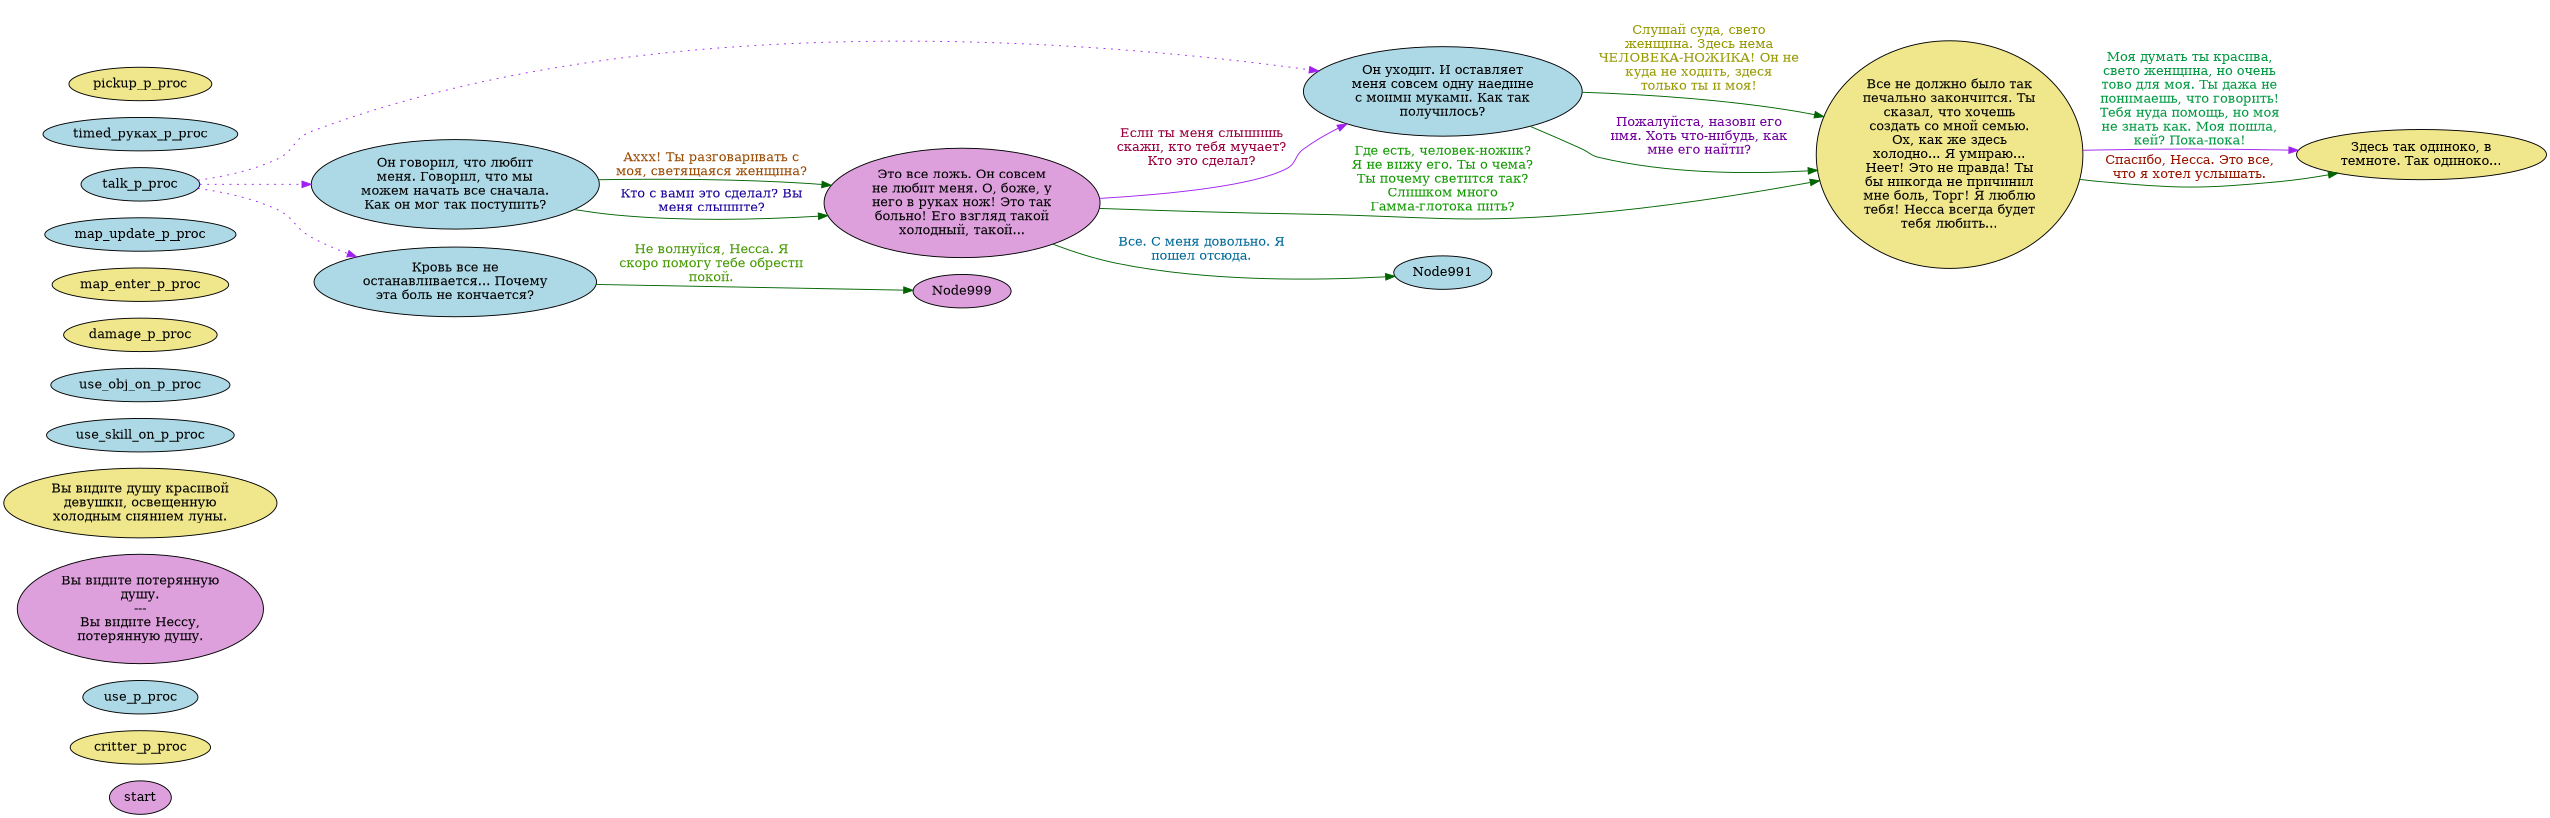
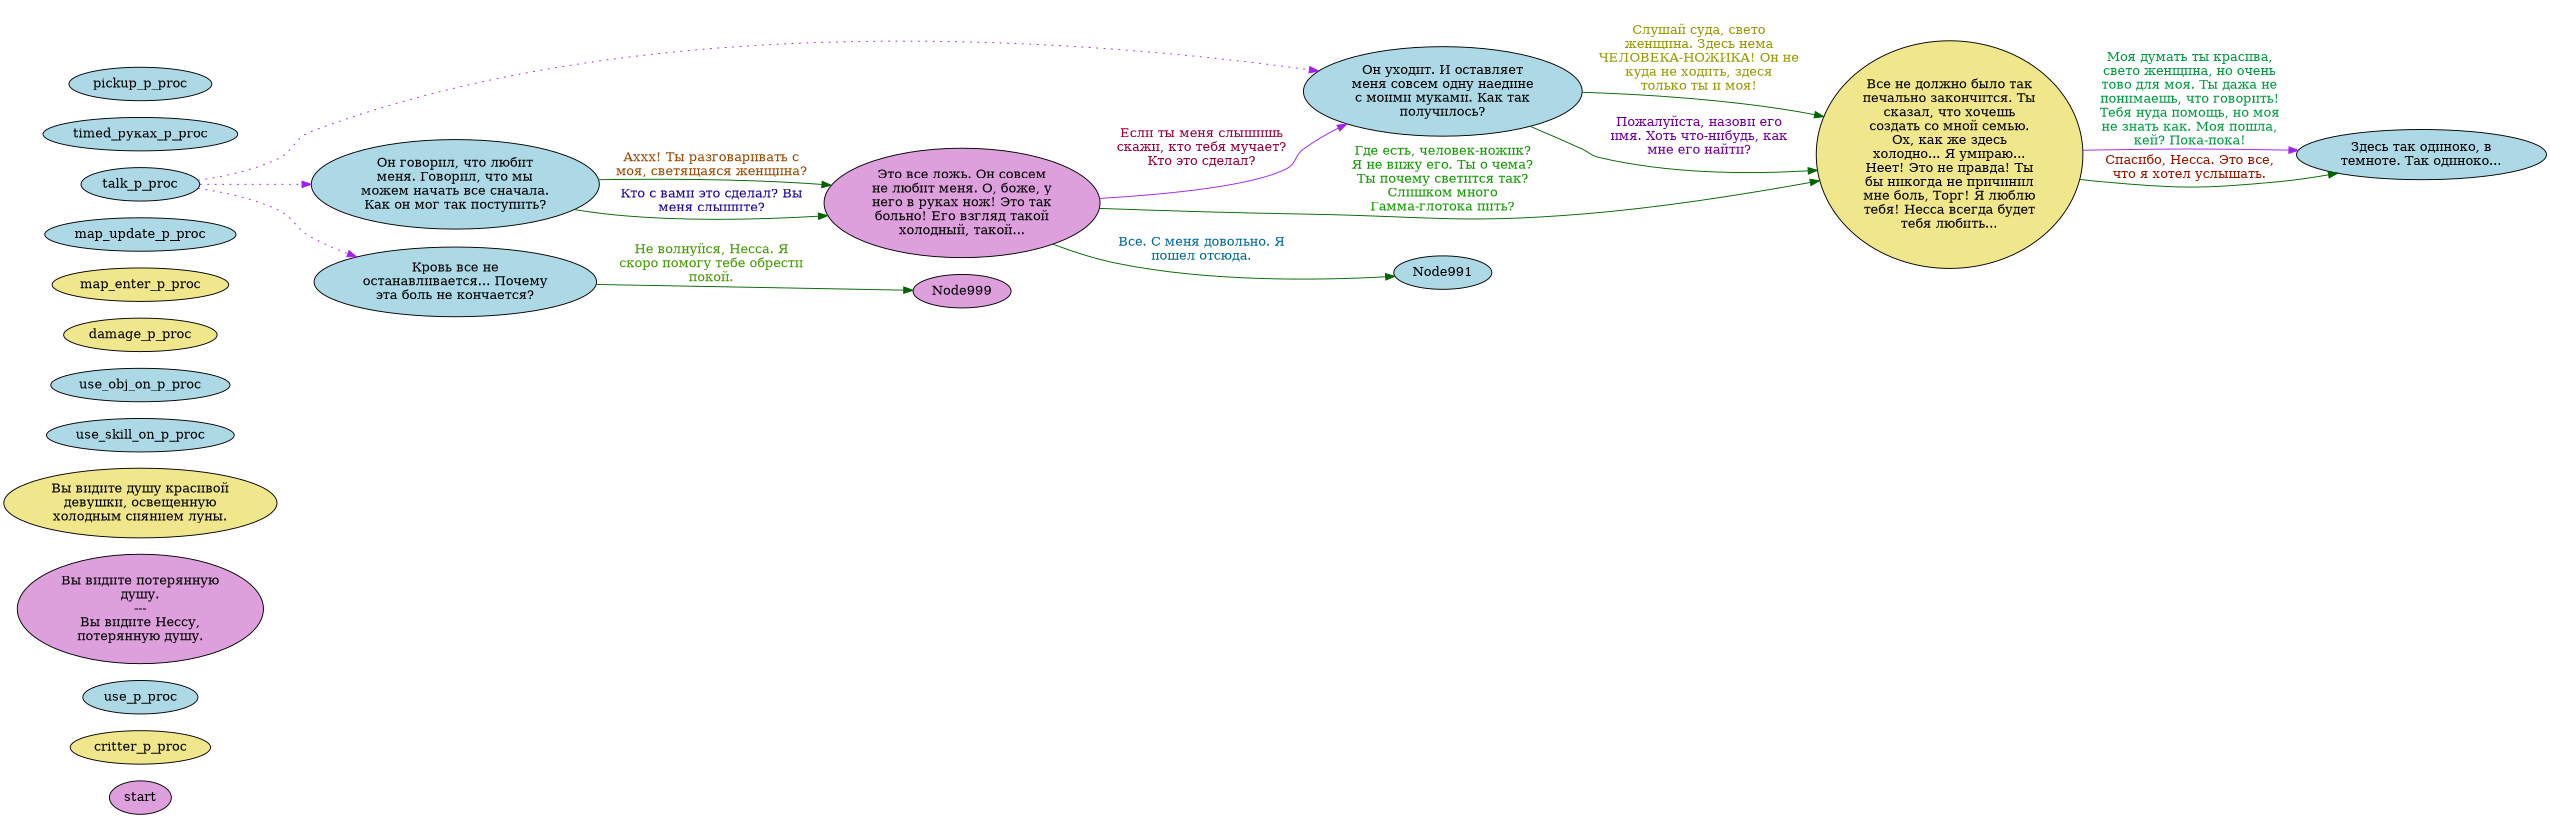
(140, 84) -> (140, 84)
(2422, 155) -> (2422, 155)
